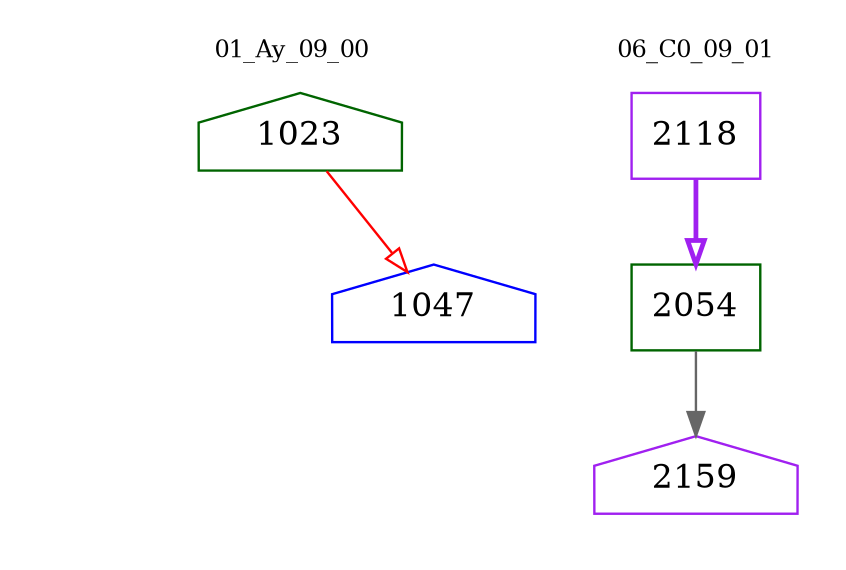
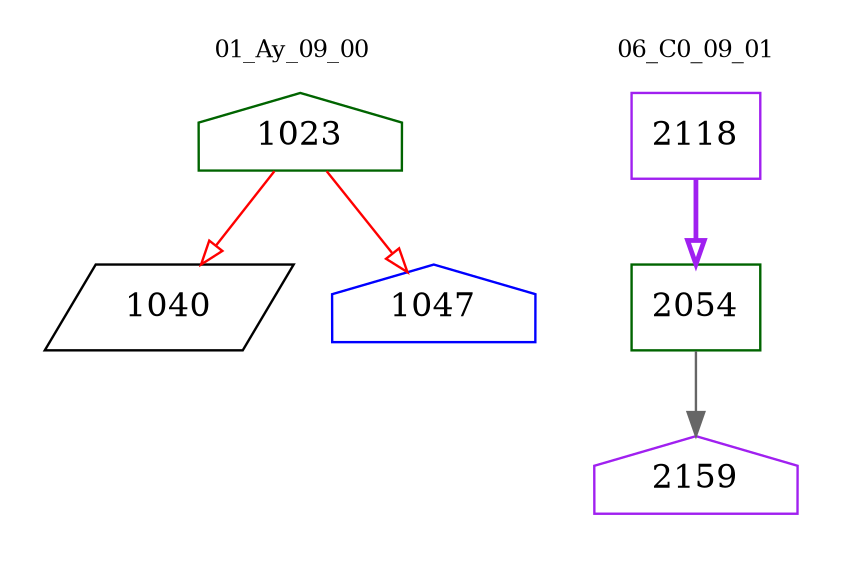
none -> (169, 307)
